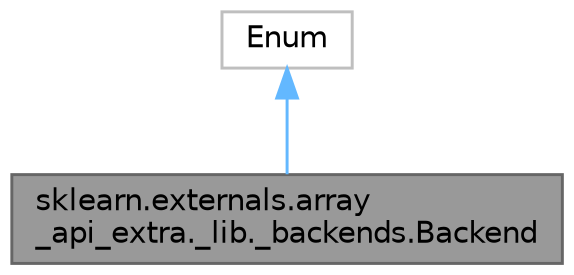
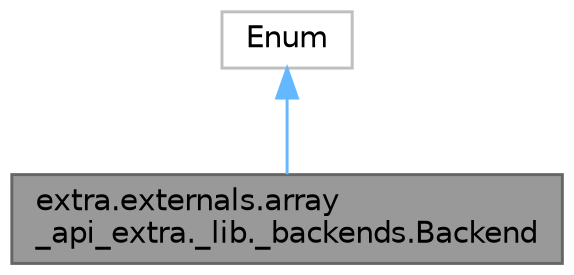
(287, 219) -> (287, 219)
